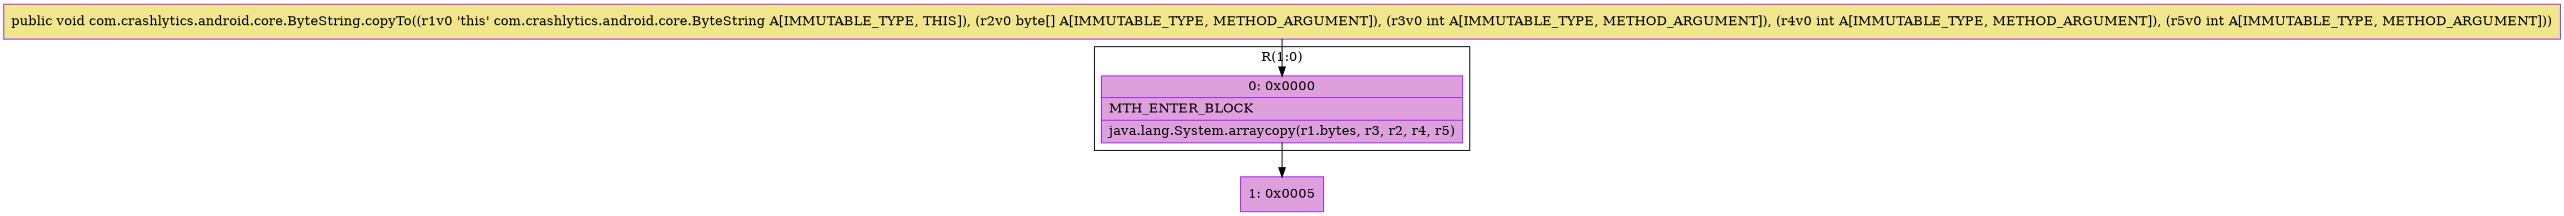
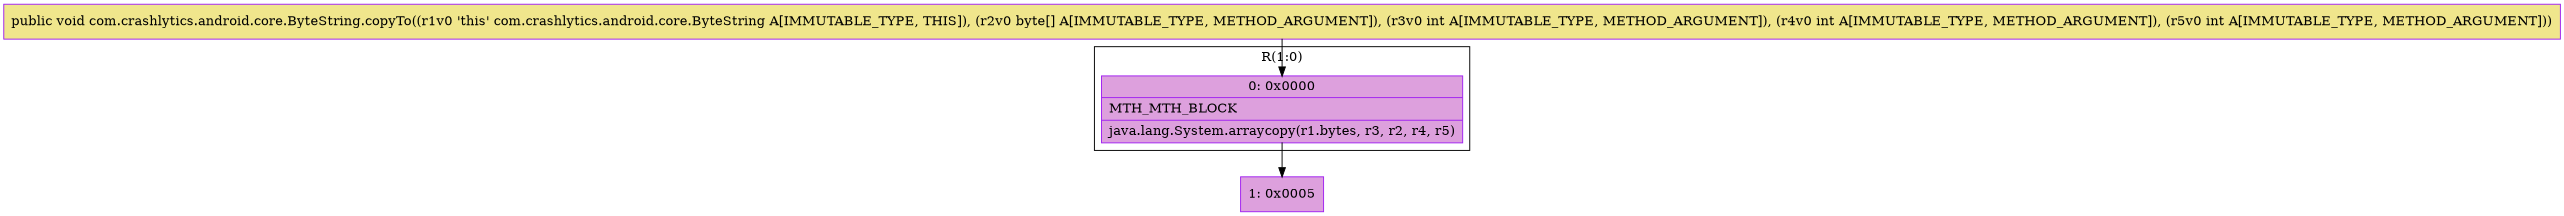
(1182, 108) -> (1173, 108)
